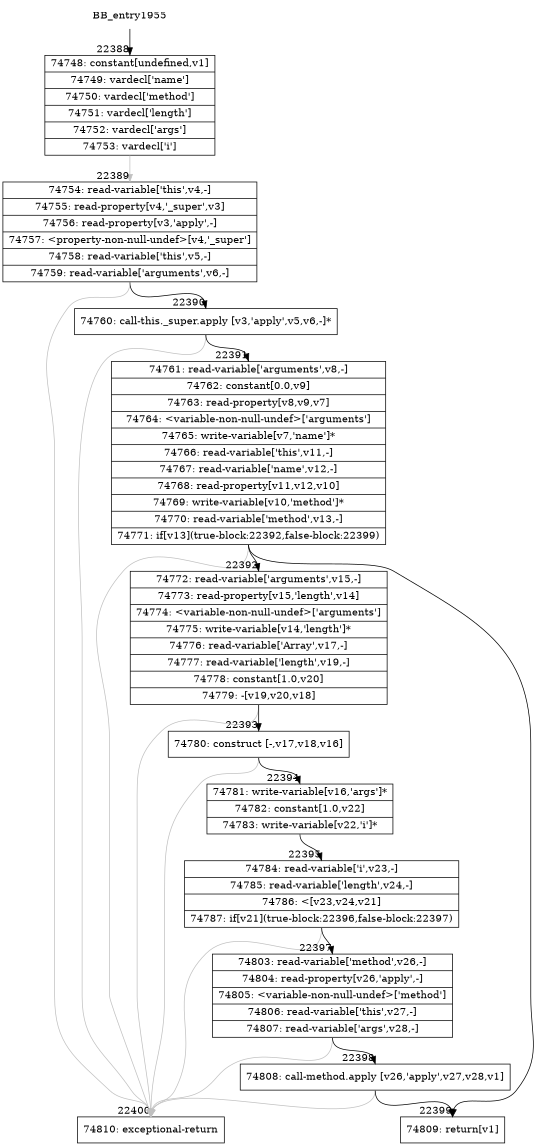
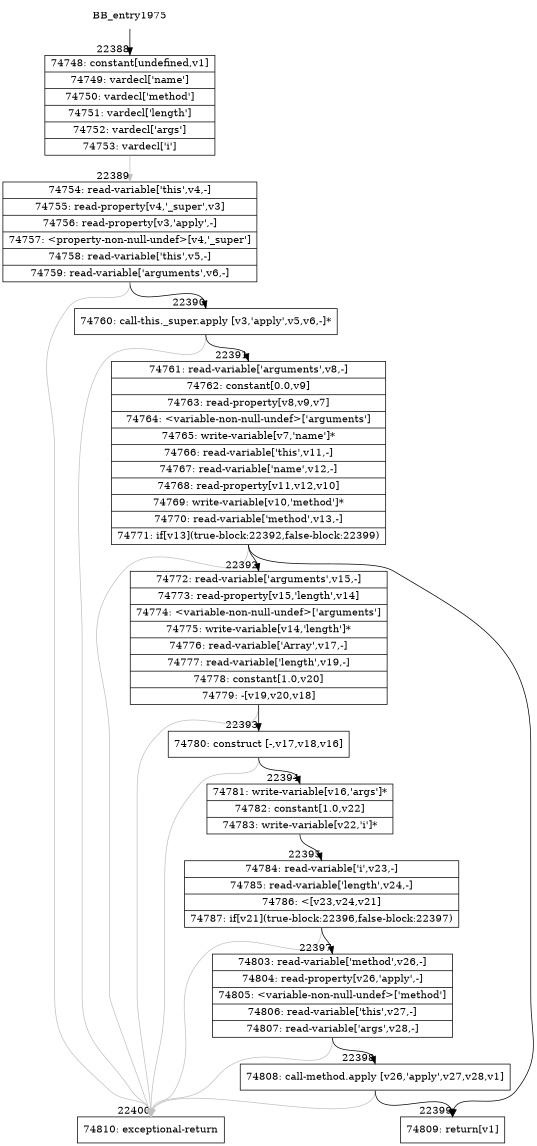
(130, 16) -> (130, 16)
